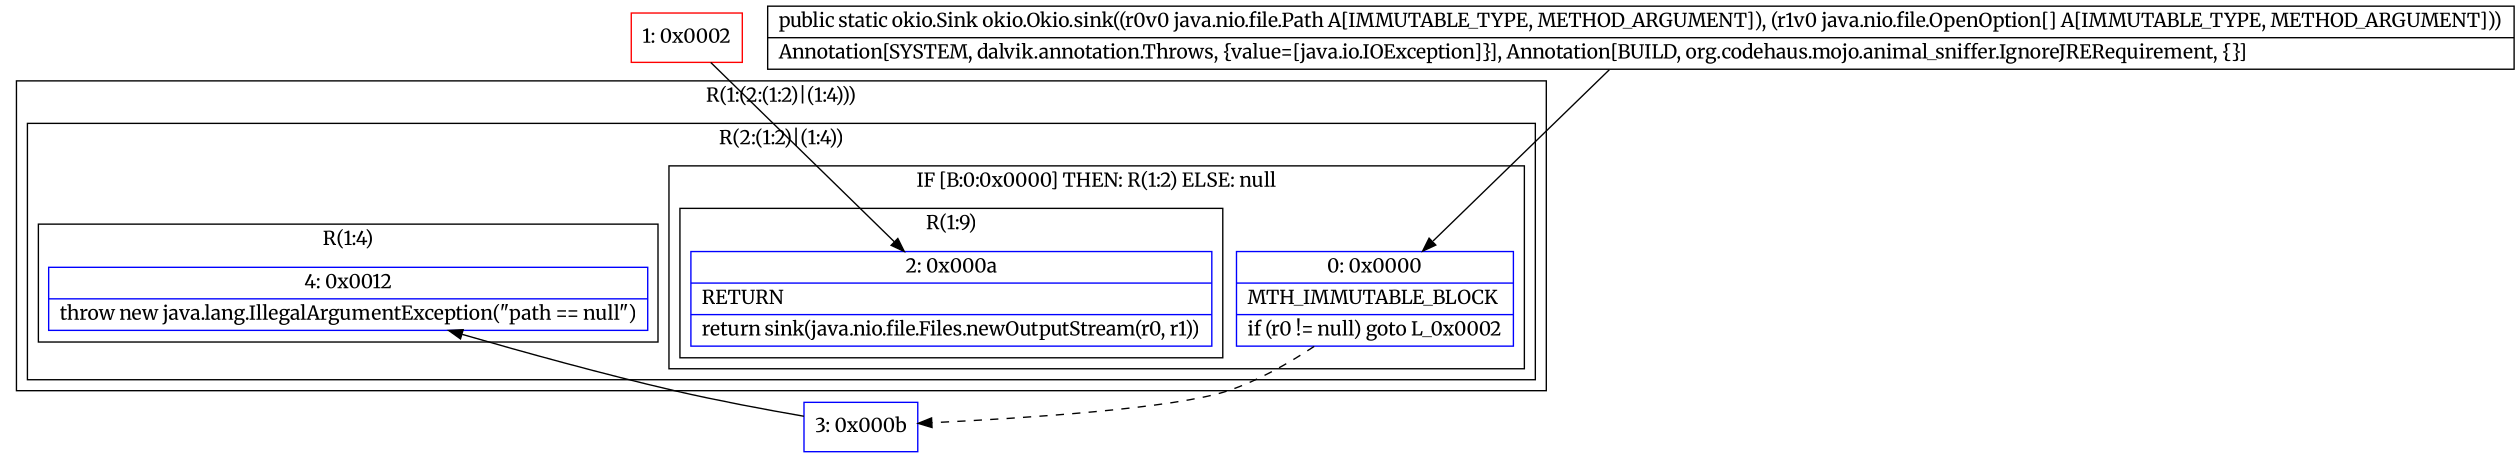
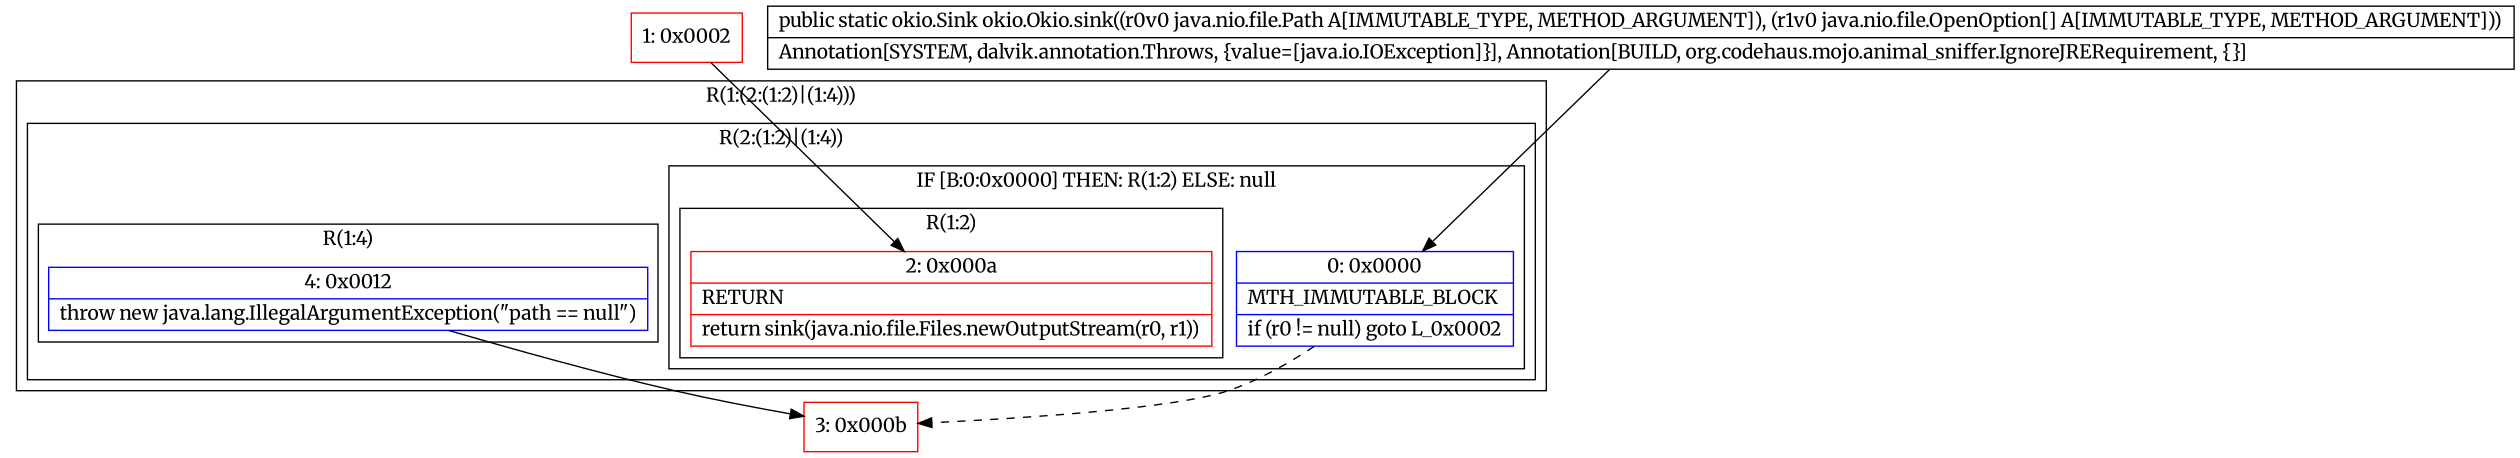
(951, 224) -> (951, 224)
(951, 299) -> (951, 299)
(589, 370) -> (593, 370)
(861, 427) -> (861, 427)
